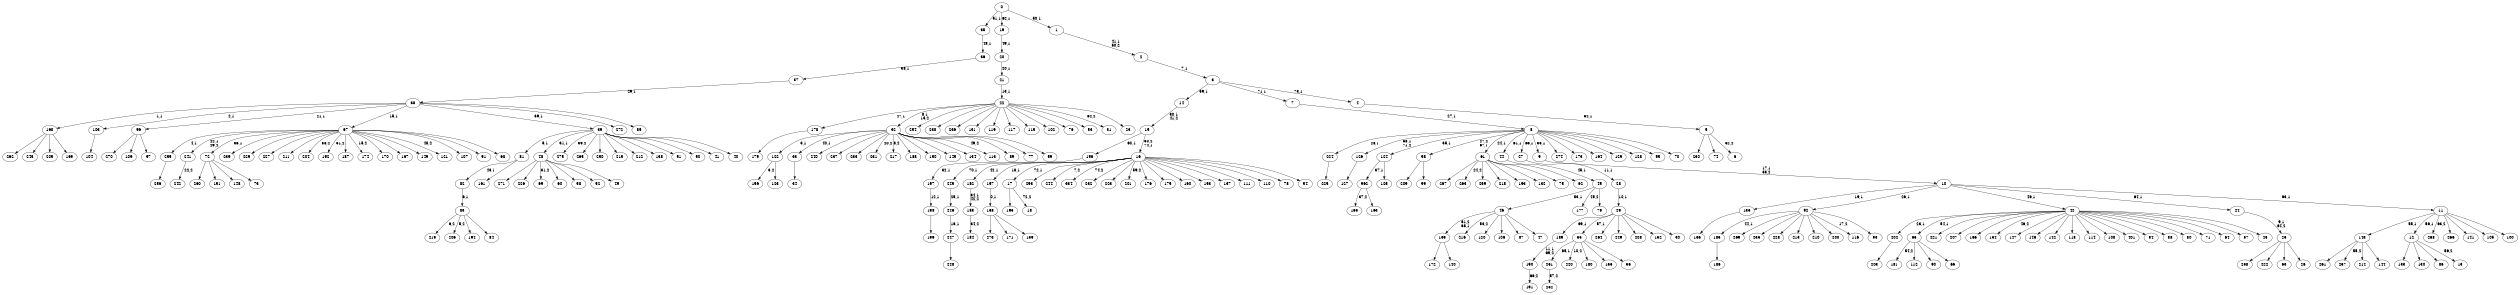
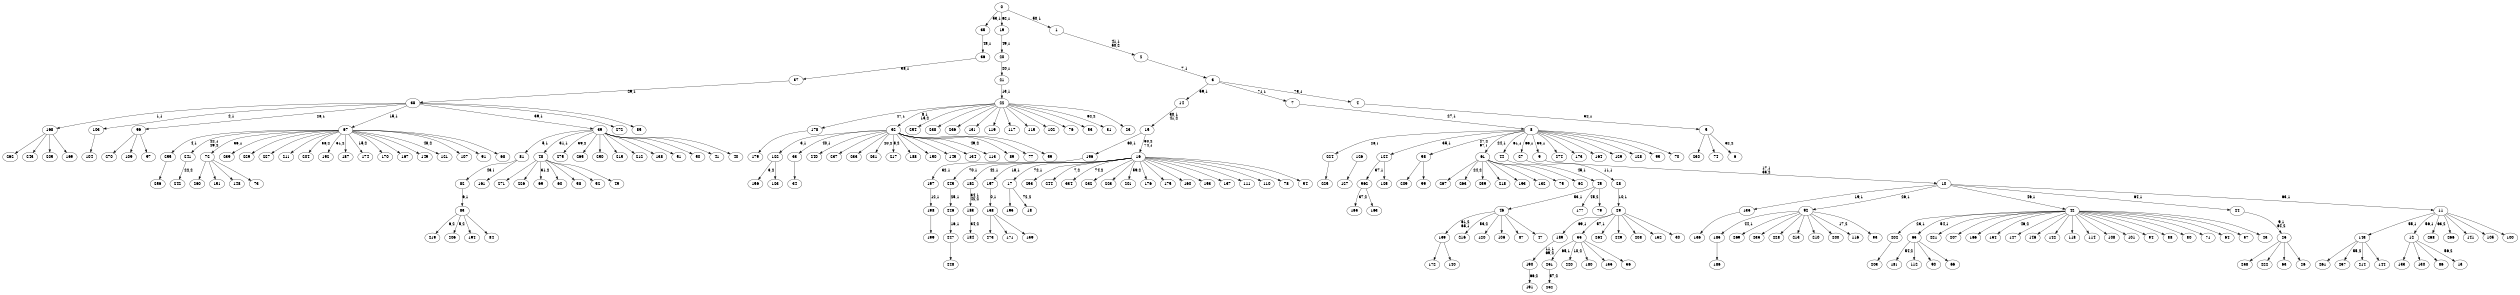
(997, 19) -> (997, 19)
(321, 117) -> (321, 117)
(1445, 135) -> none
(2132, 238) -> (2132, 238)
